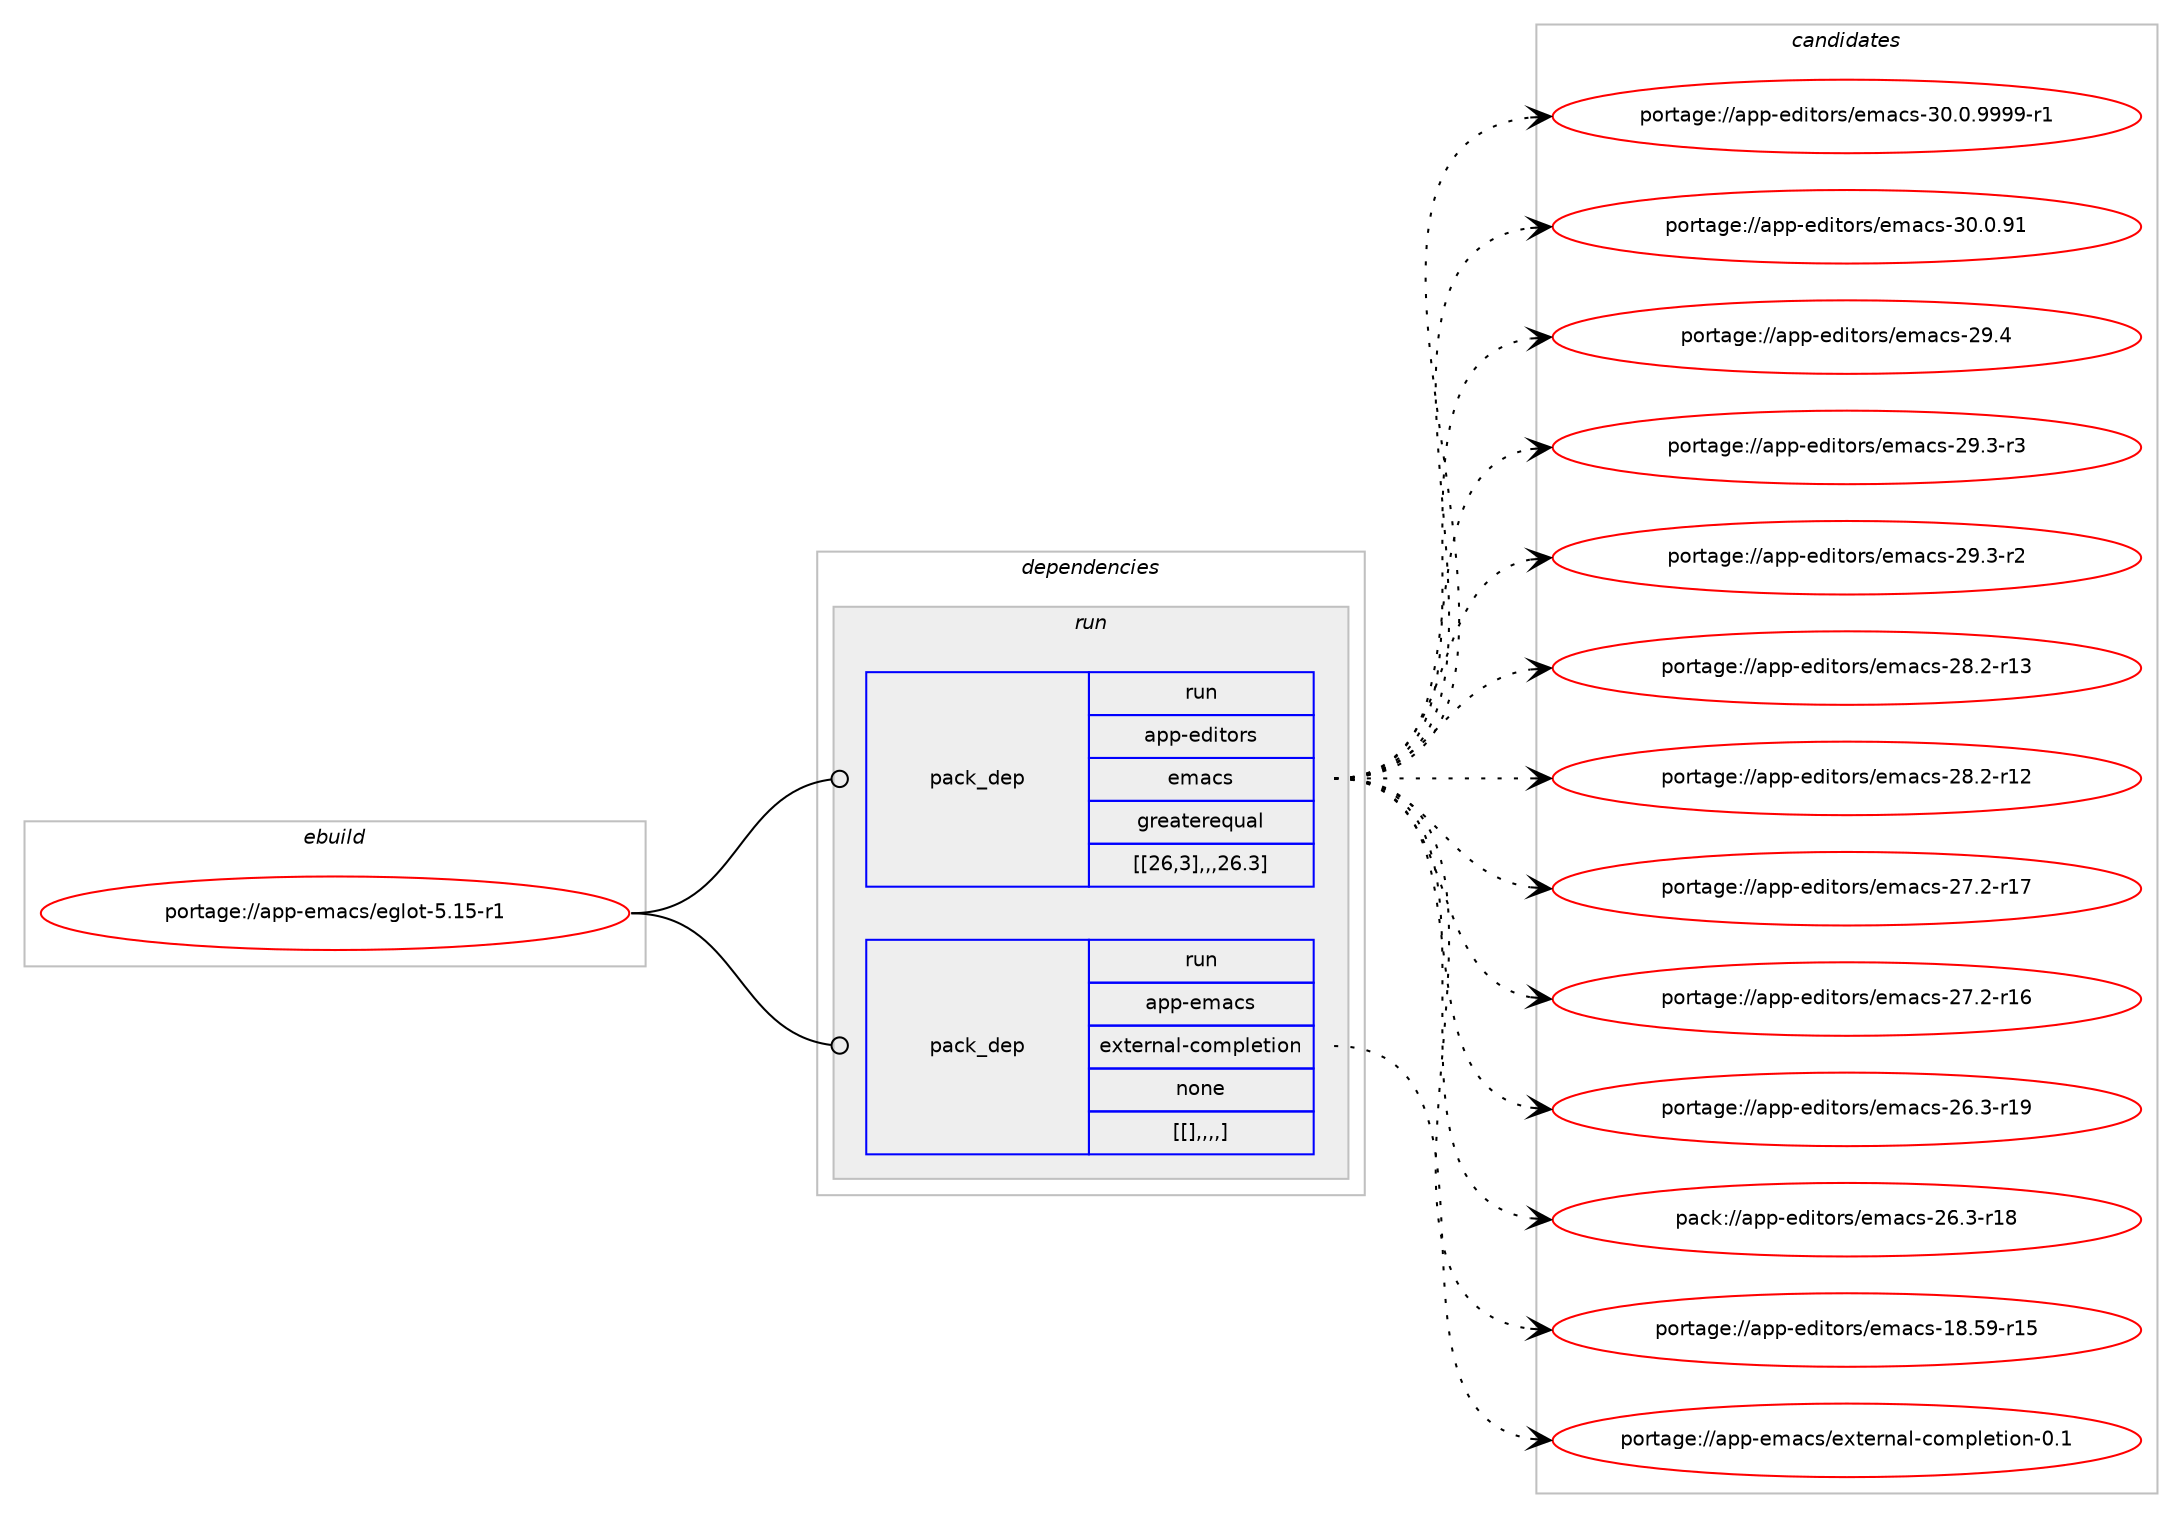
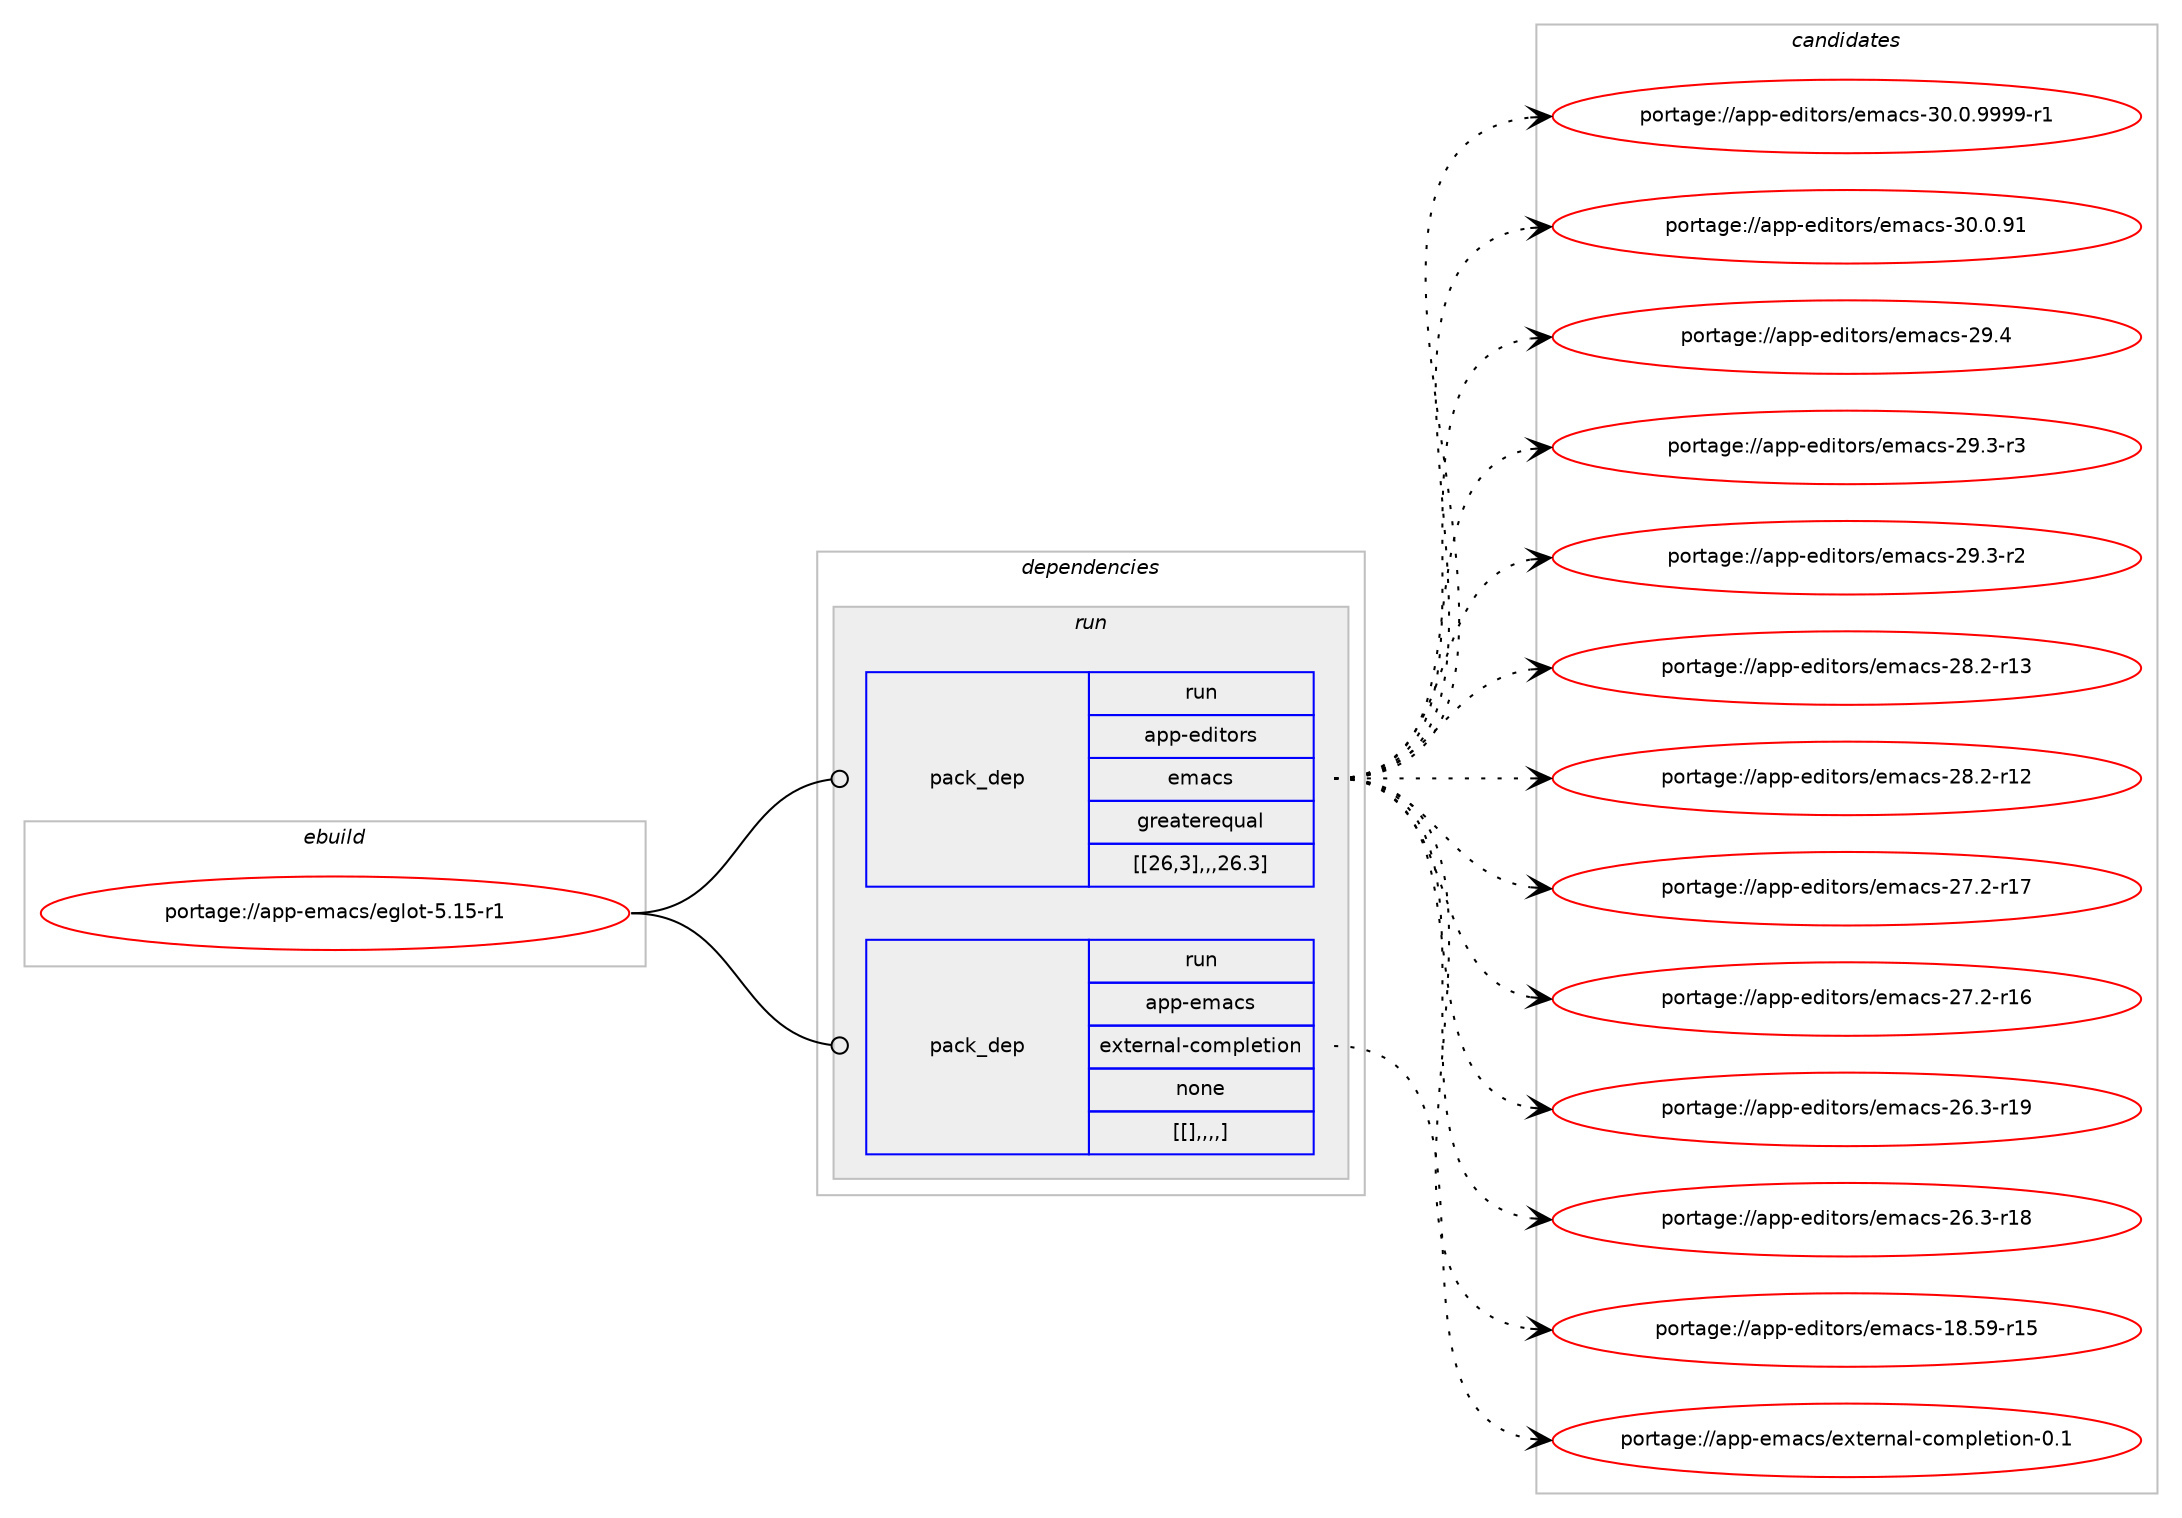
(1847, 1220) -> (1847, 1220)
